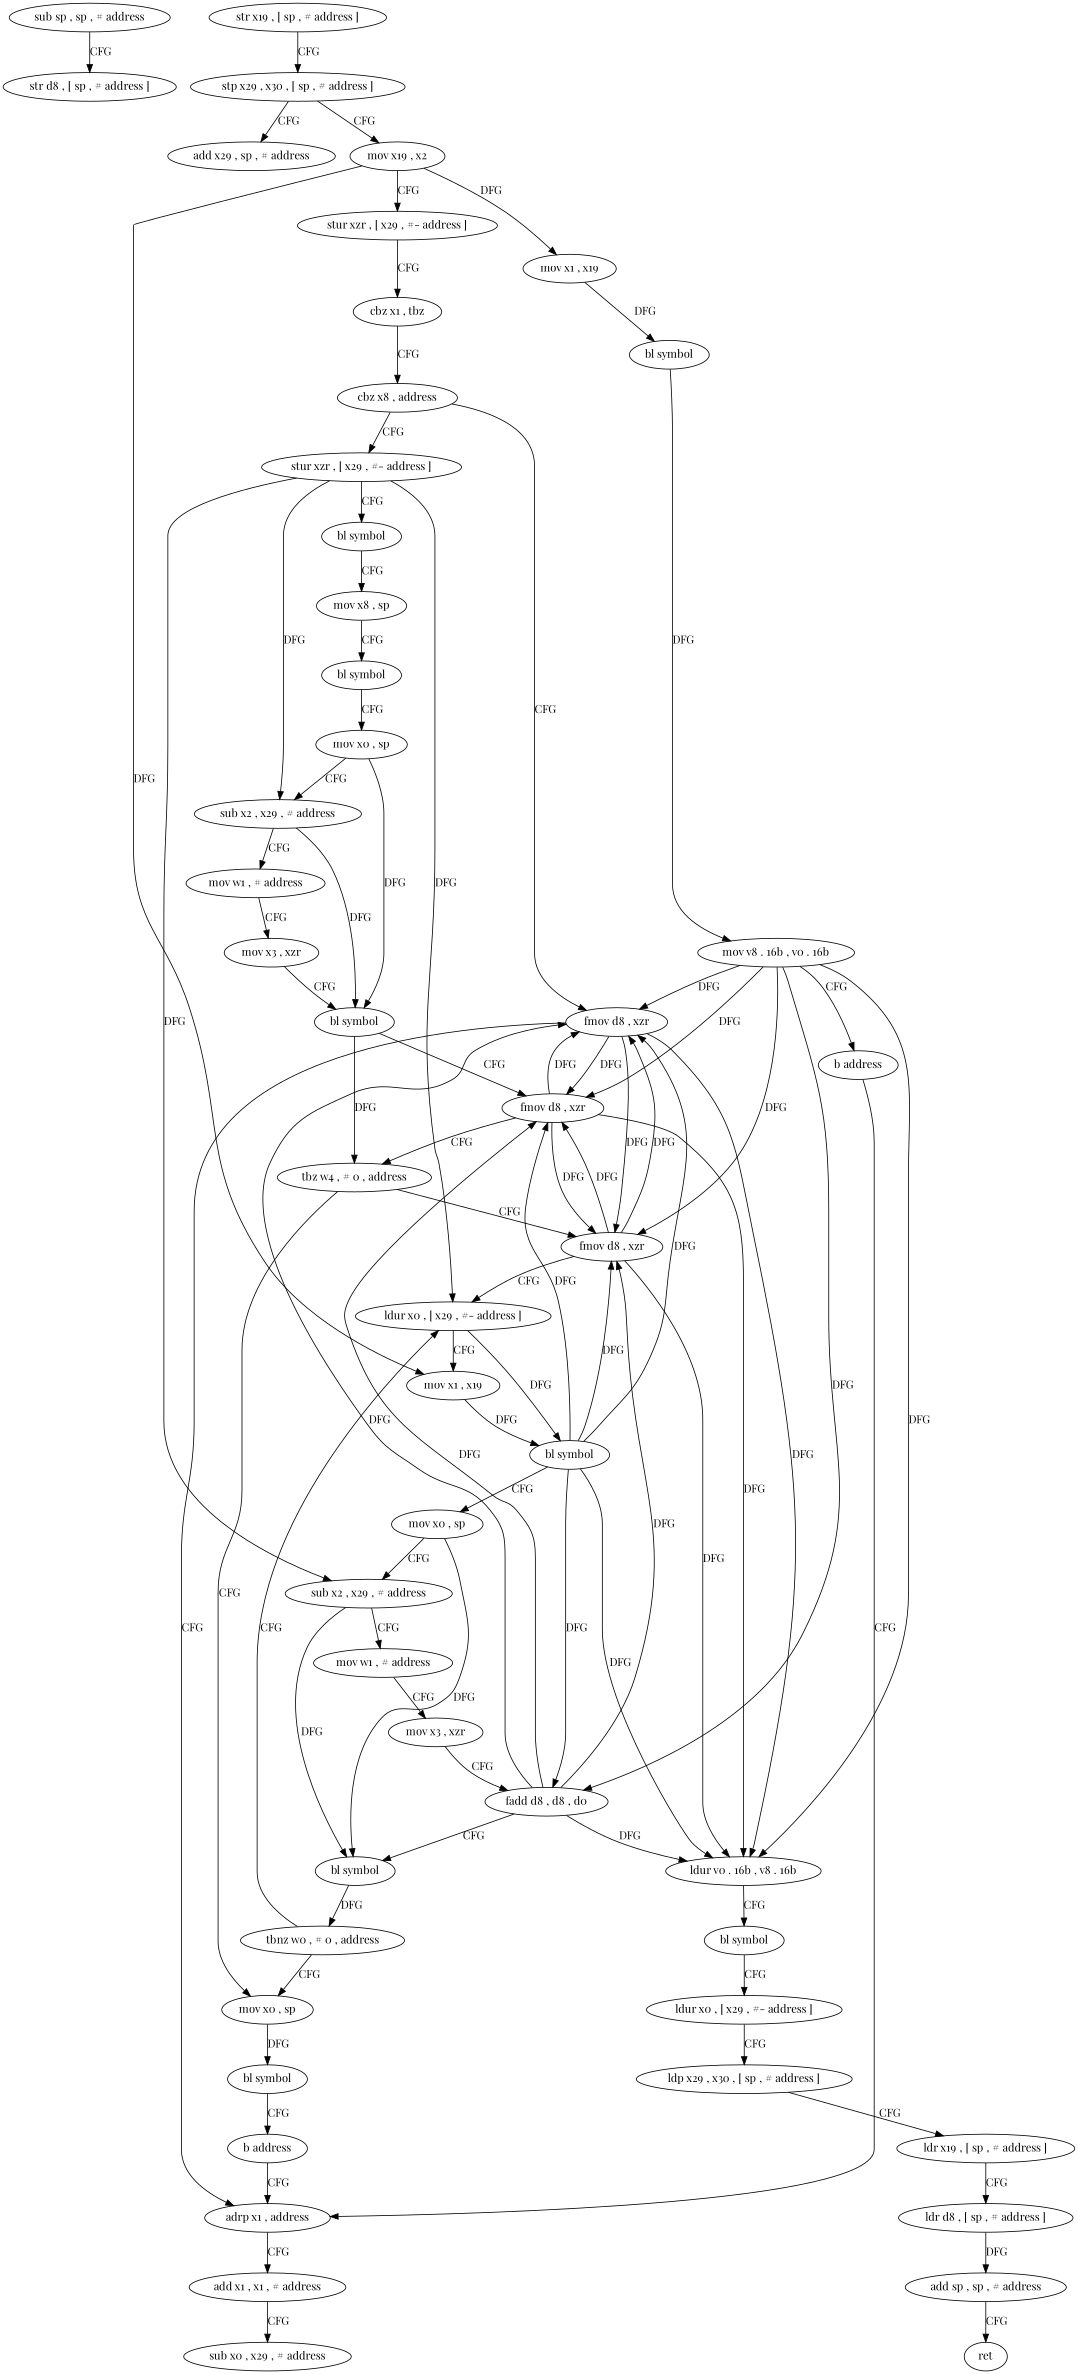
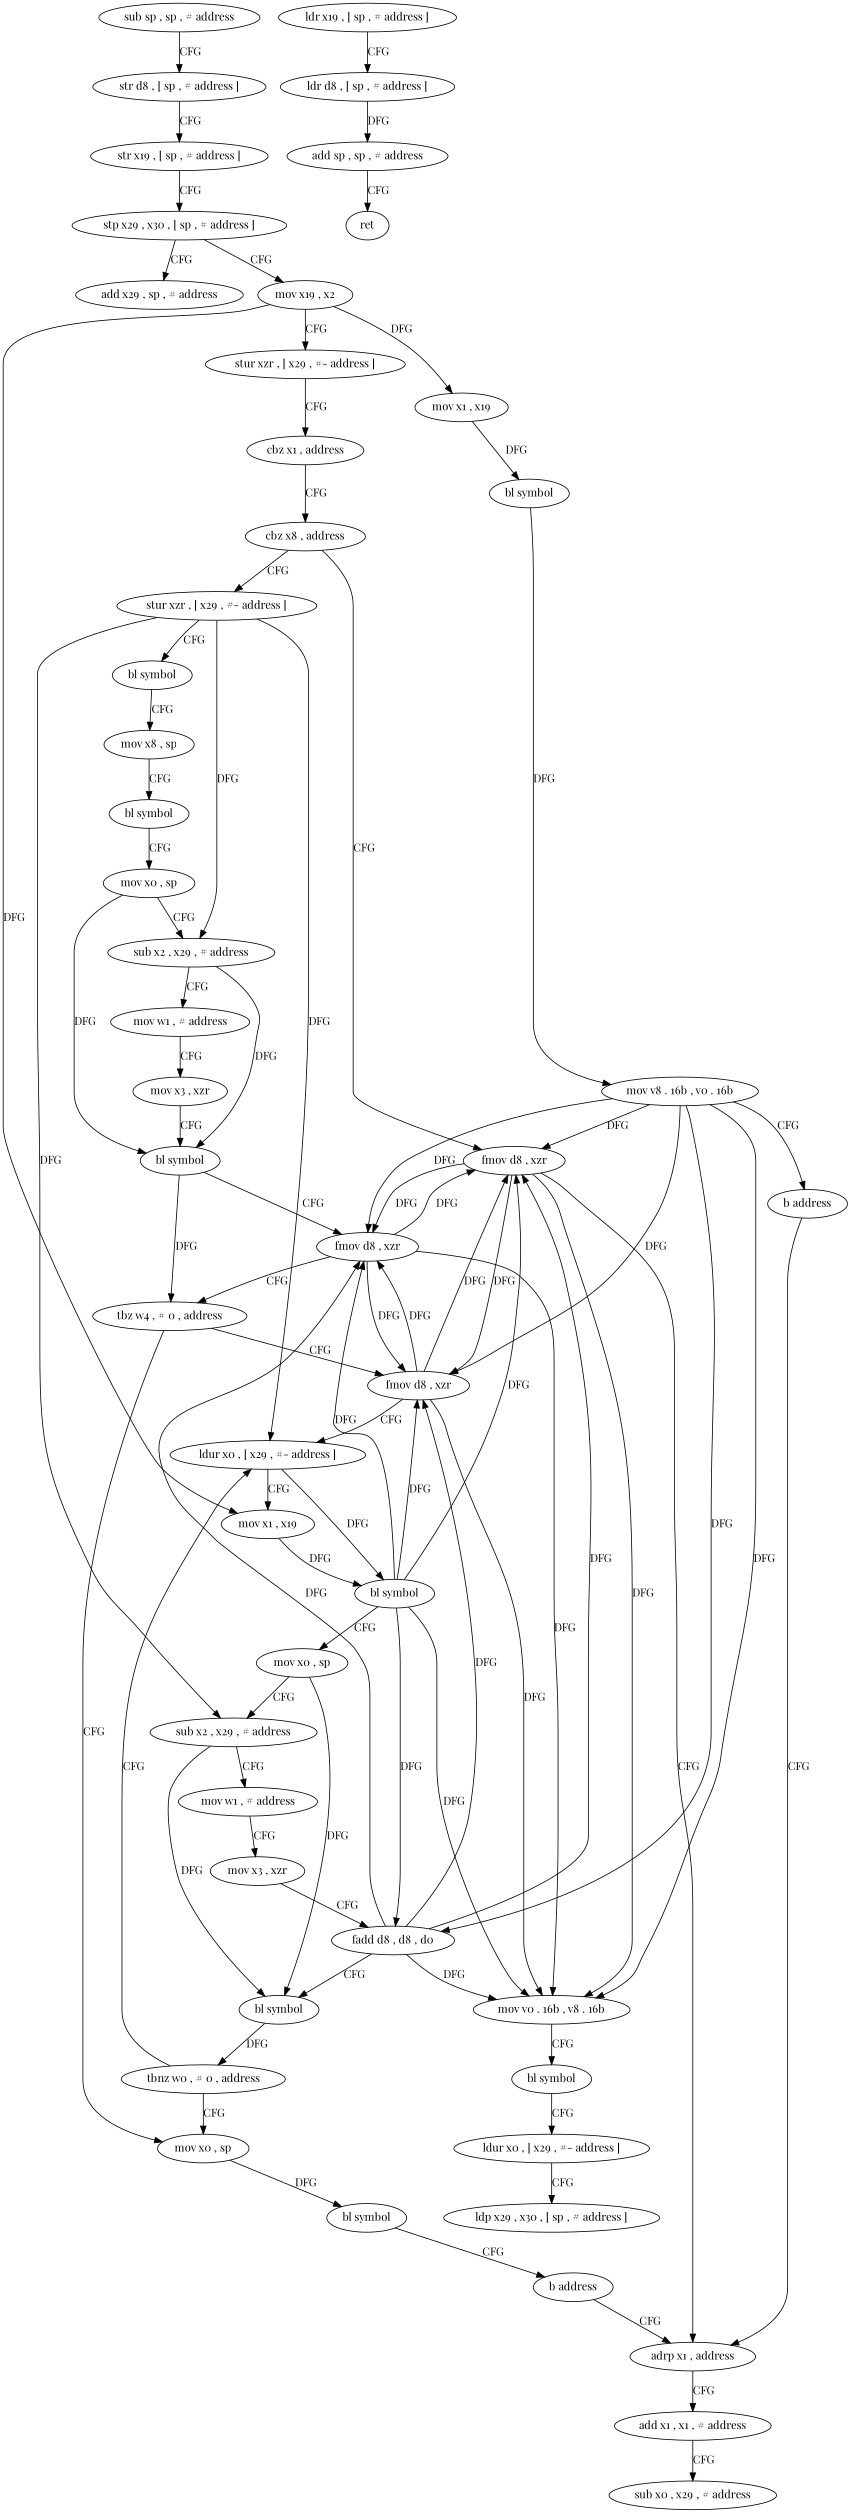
none -> (179, 118)
(397, 312) -> (305, 450)
(743, 1871) -> (552, 2010)
(862, 2113) -> none
